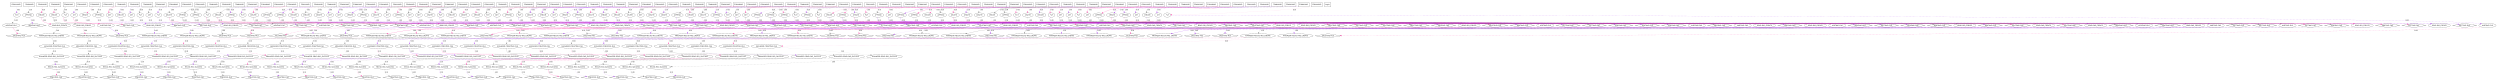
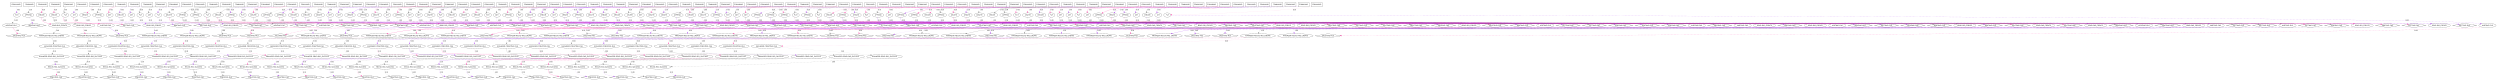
(1328, 5) -> none
